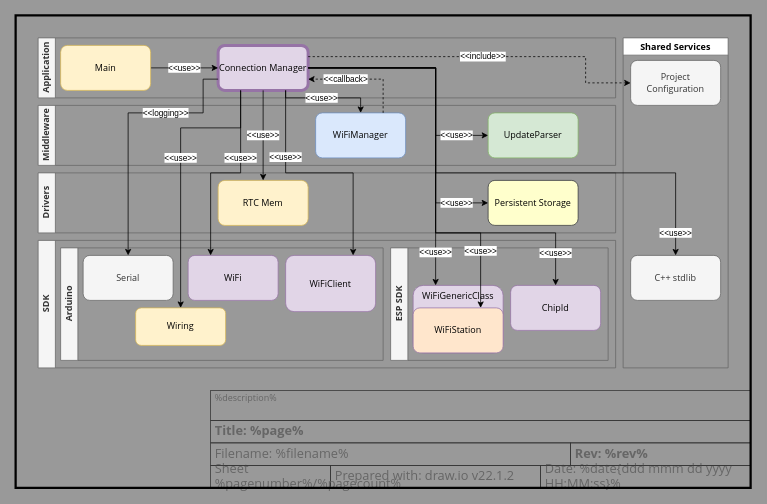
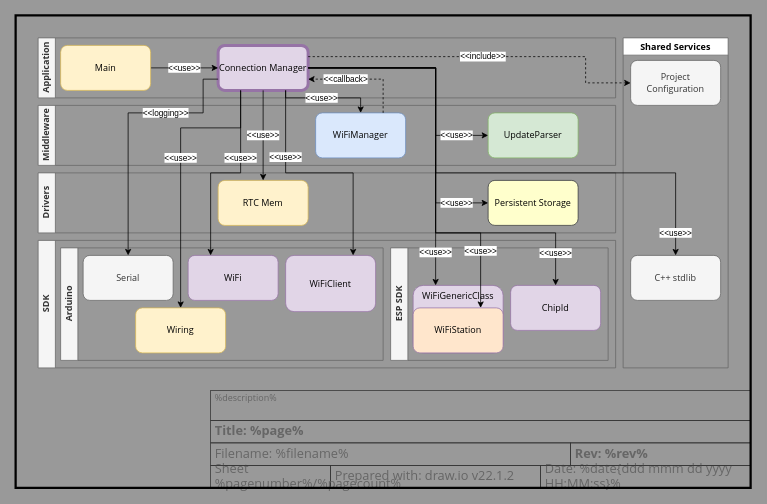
(180, 327) -> (180, 330)
